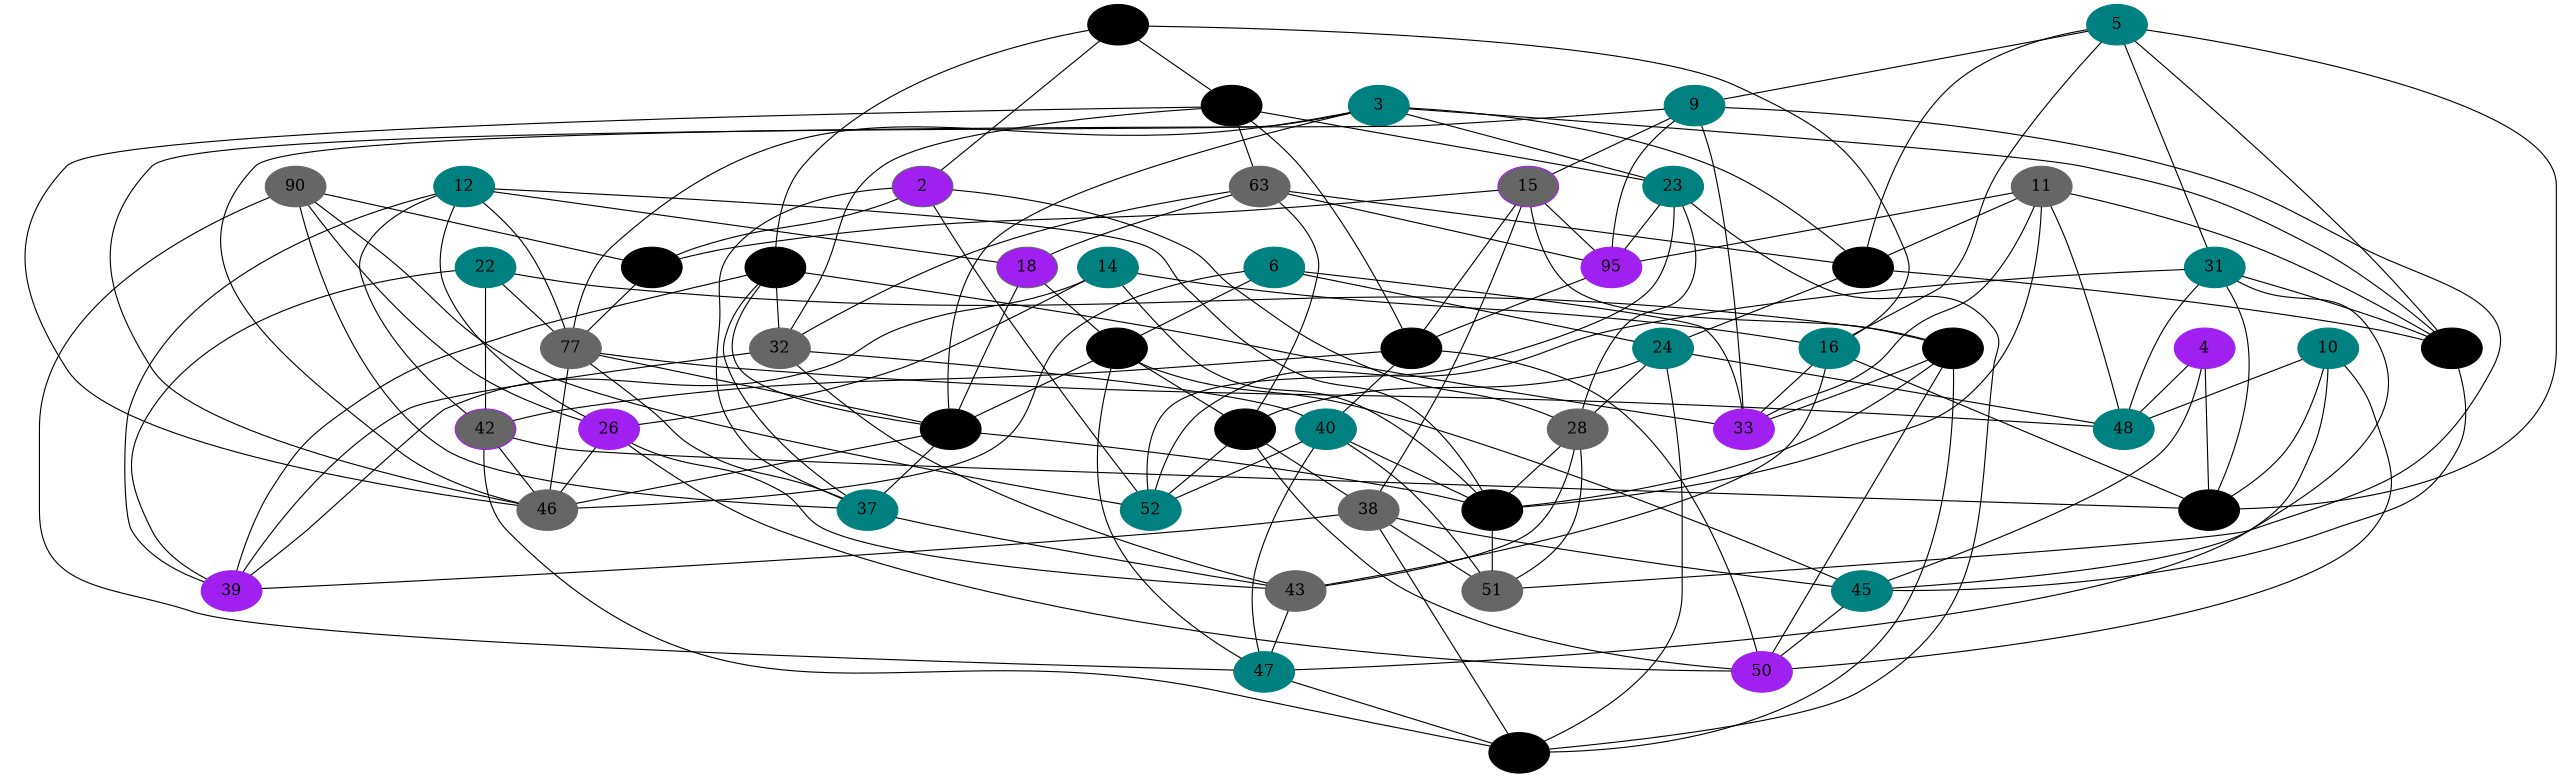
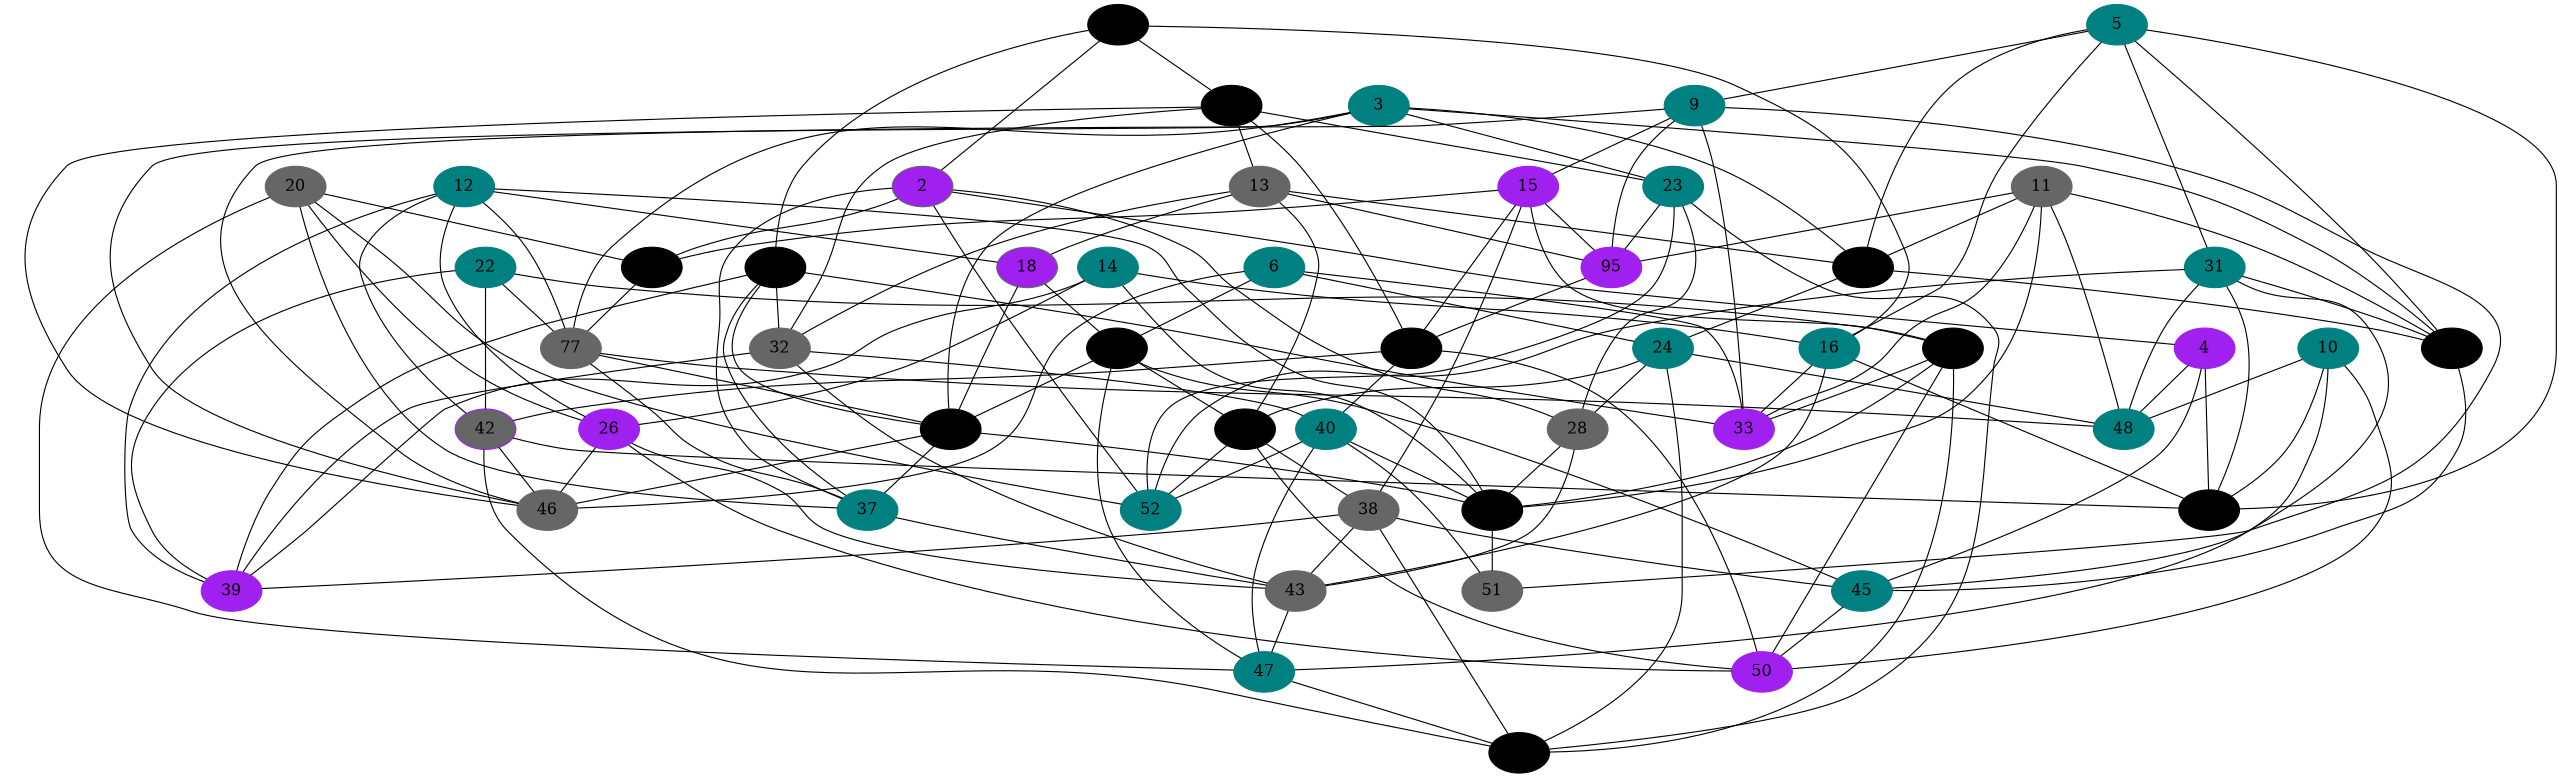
(296, 187) -> (296, 187)
(1260, 187) -> (1260, 187)
(1528, 187) -> (1528, 187)
none -> (1531, 282)
(559, 429) -> none
(1572, 526) -> none
(1431, 551) -> (1332, 551)
